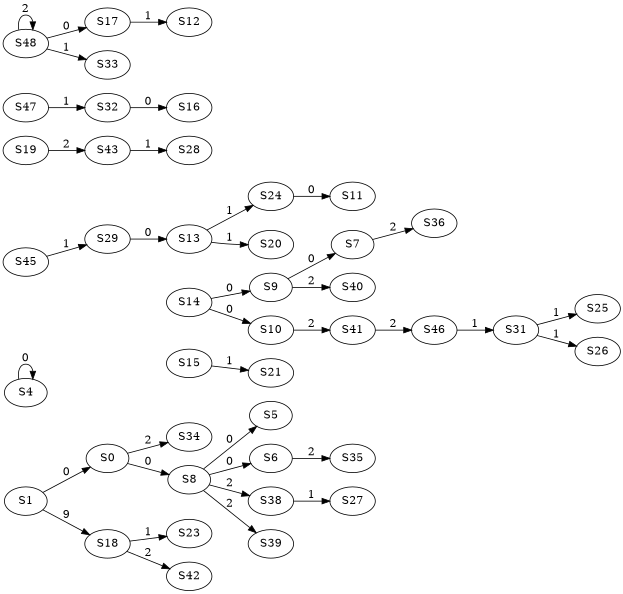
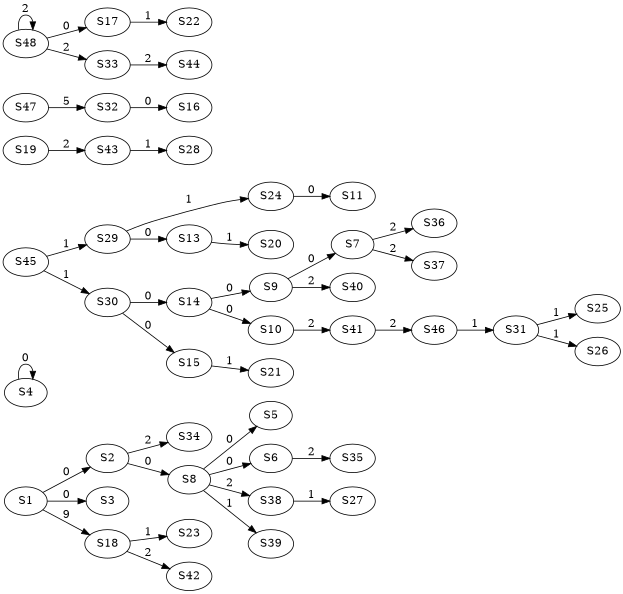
(189, 22) -> (189, 22)
(67, 48) -> (67, 48)
none -> (189, 65)
(67, 102) -> (67, 102)
(227, 220) -> (183, 213)
none -> (434, 266)
none -> (108, 302)
(108, 458) -> (108, 458)
none -> (108, 501)
(230, 504) -> (230, 504)
